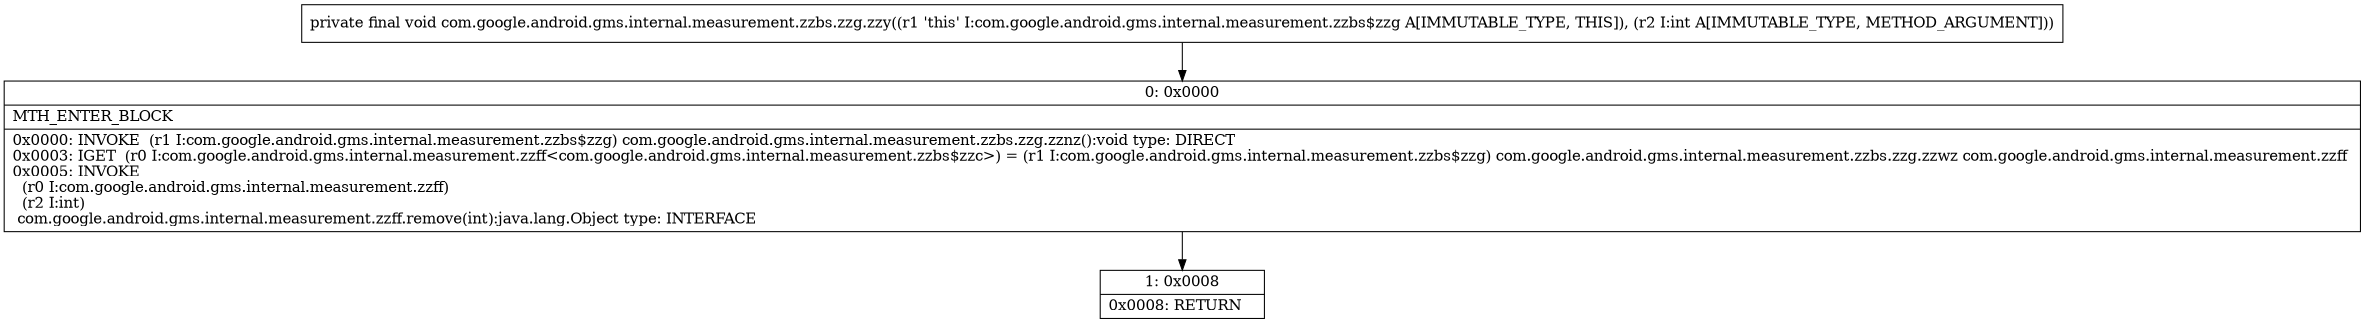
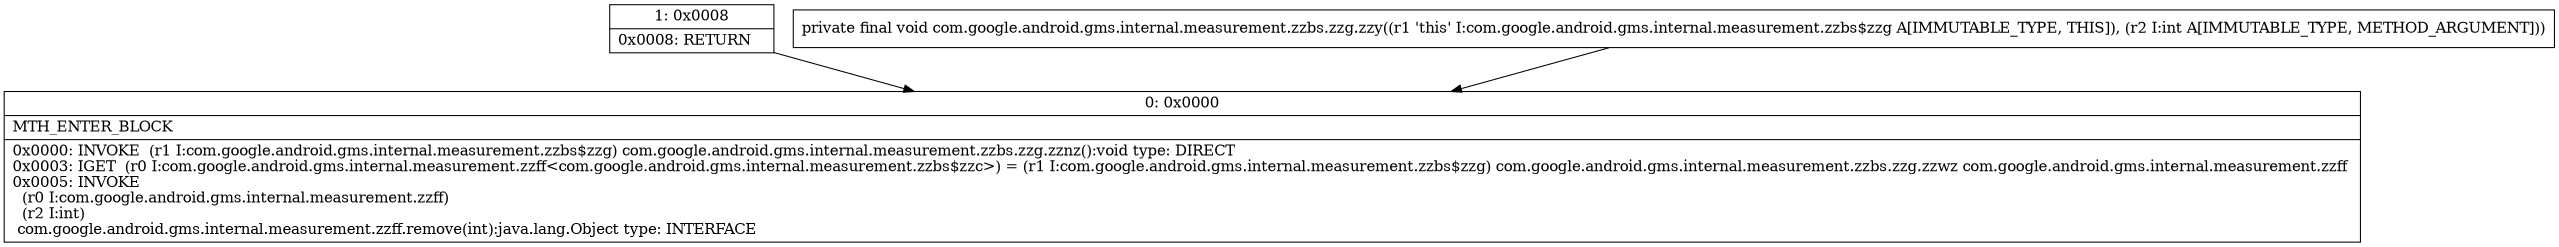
(1182, 246) -> (839, 71)
